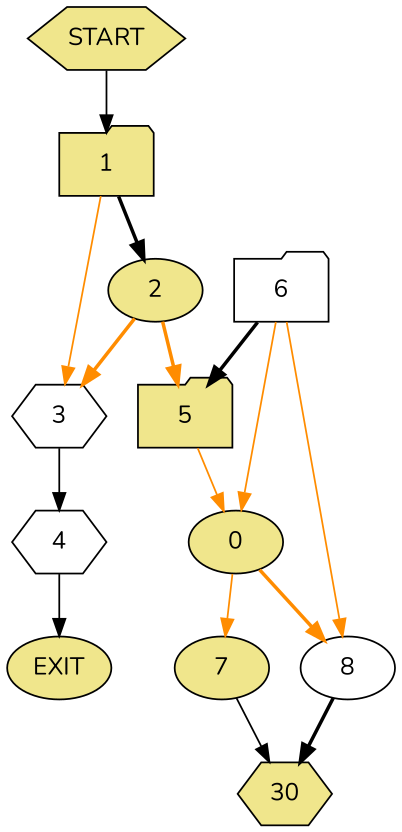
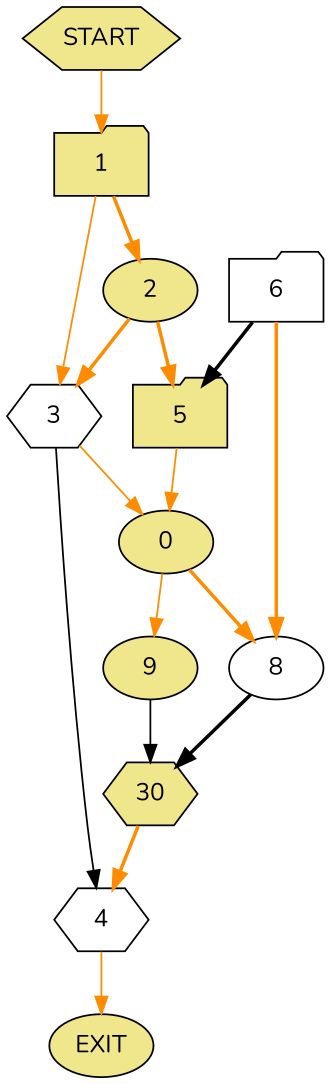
(106, 93) -> (101, 93)
(128, 220) -> (123, 220)
(260, 407) -> (105, 473)
(313, 470) -> (276, 470)
(59, 596) -> (101, 974)
(222, 668) -> (150, 668)
none -> (129, 849)
